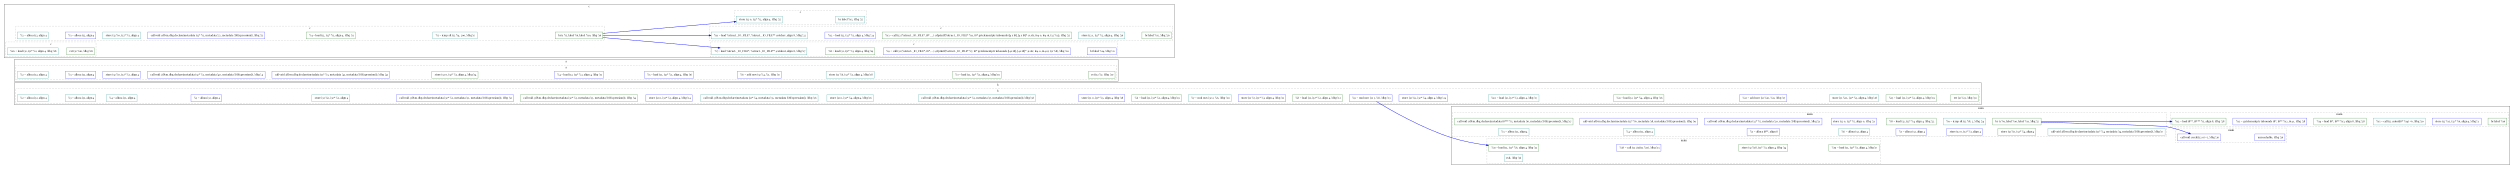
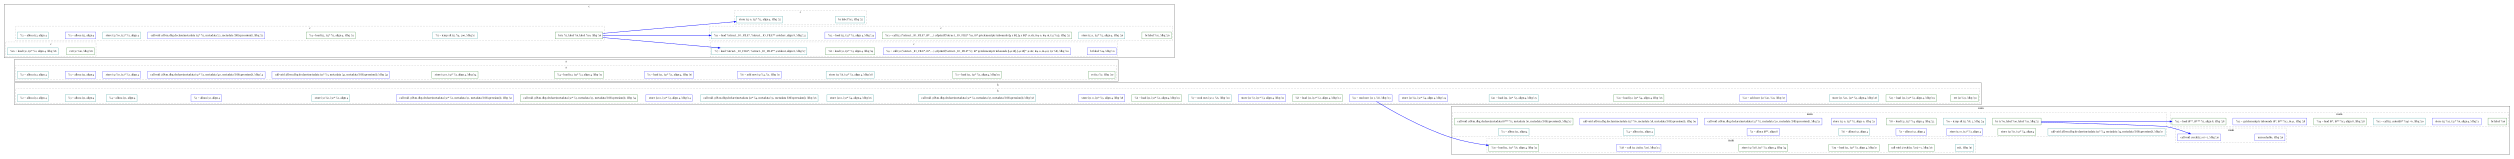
(579, 75) -> (579, 75)
(1514, 98) -> (1514, 98)
none -> (1911, 148)
